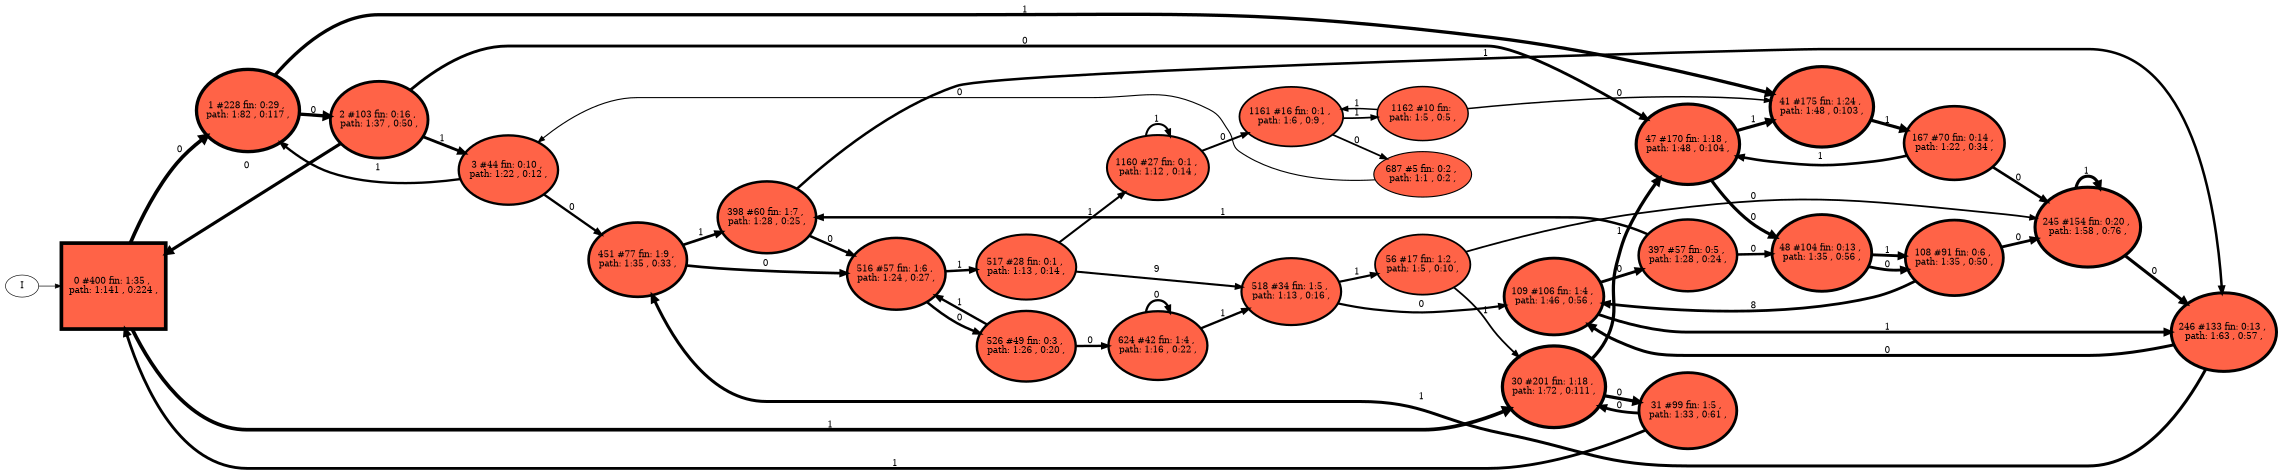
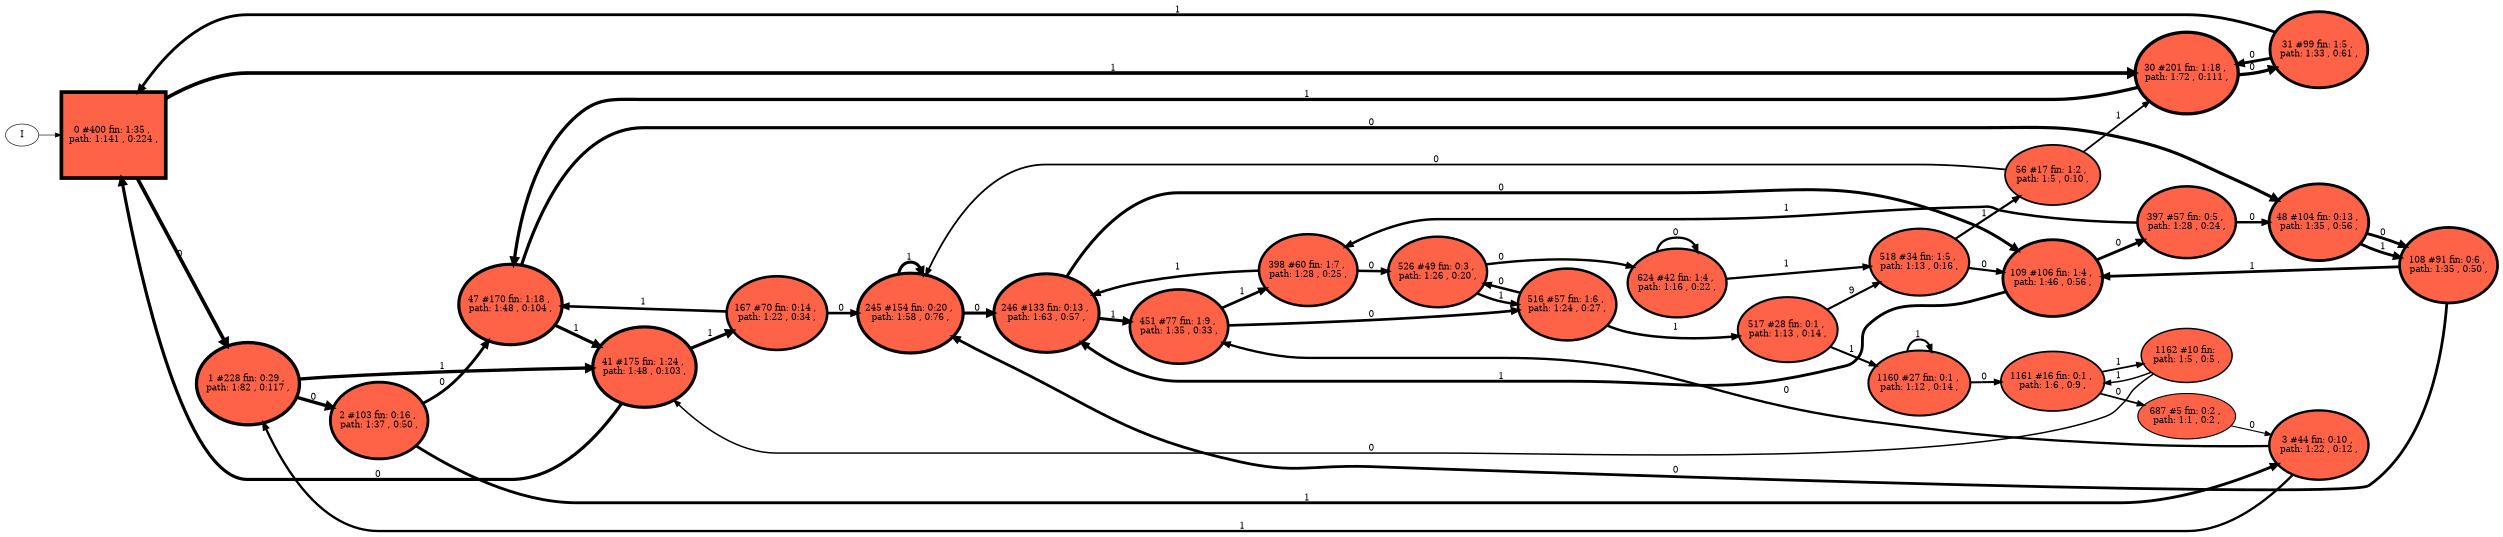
(256, 197) -> (283, 479)
(829, 244) -> (1370, 271)
(1755, 306) -> (2254, 267)
